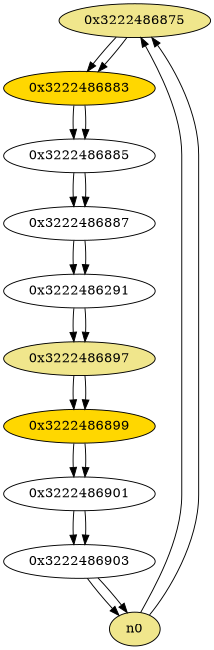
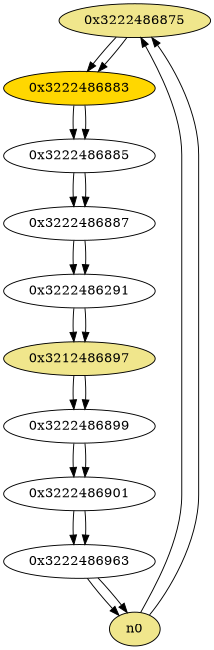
(79, 359) -> (79, 359)
(79, 426) -> (79, 426)
(79, 561) -> (79, 561)
